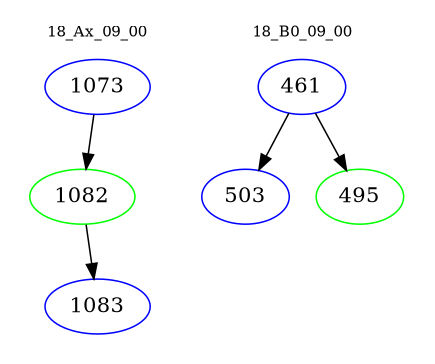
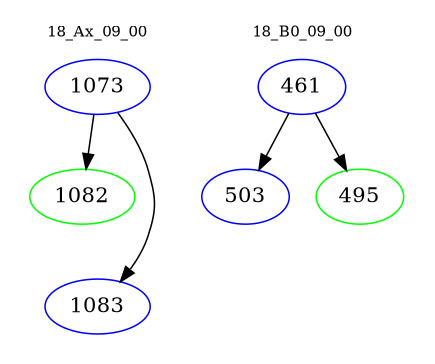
(89, 244) -> (153, 189)
